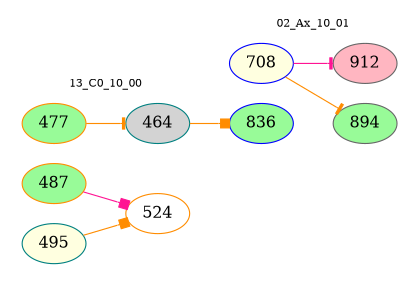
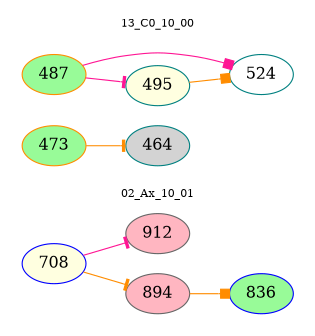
none -> (103, 80)
(54, 123) -> (54, 146)
(205, 123) -> (204, 294)
(365, 123) -> (158, 294)
(158, 214) -> (261, 75)
